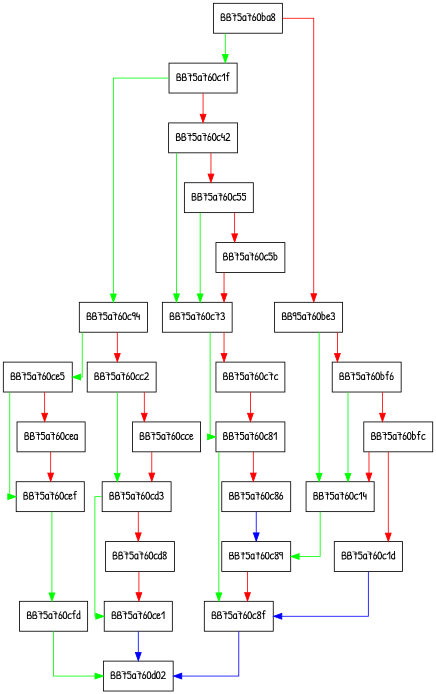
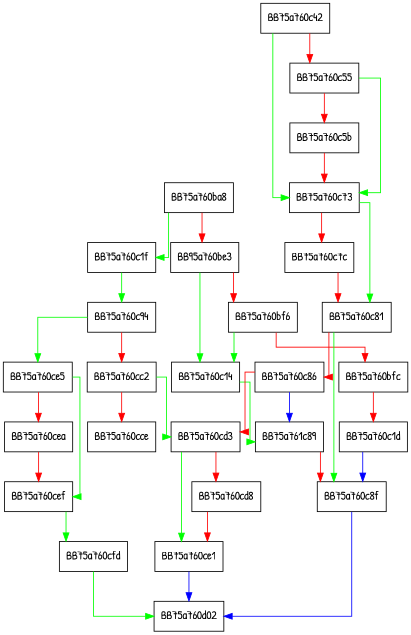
(203, 104) -> none
(152, 463) -> (245, 397)
(369, 463) -> none
(256, 556) -> (289, 437)
